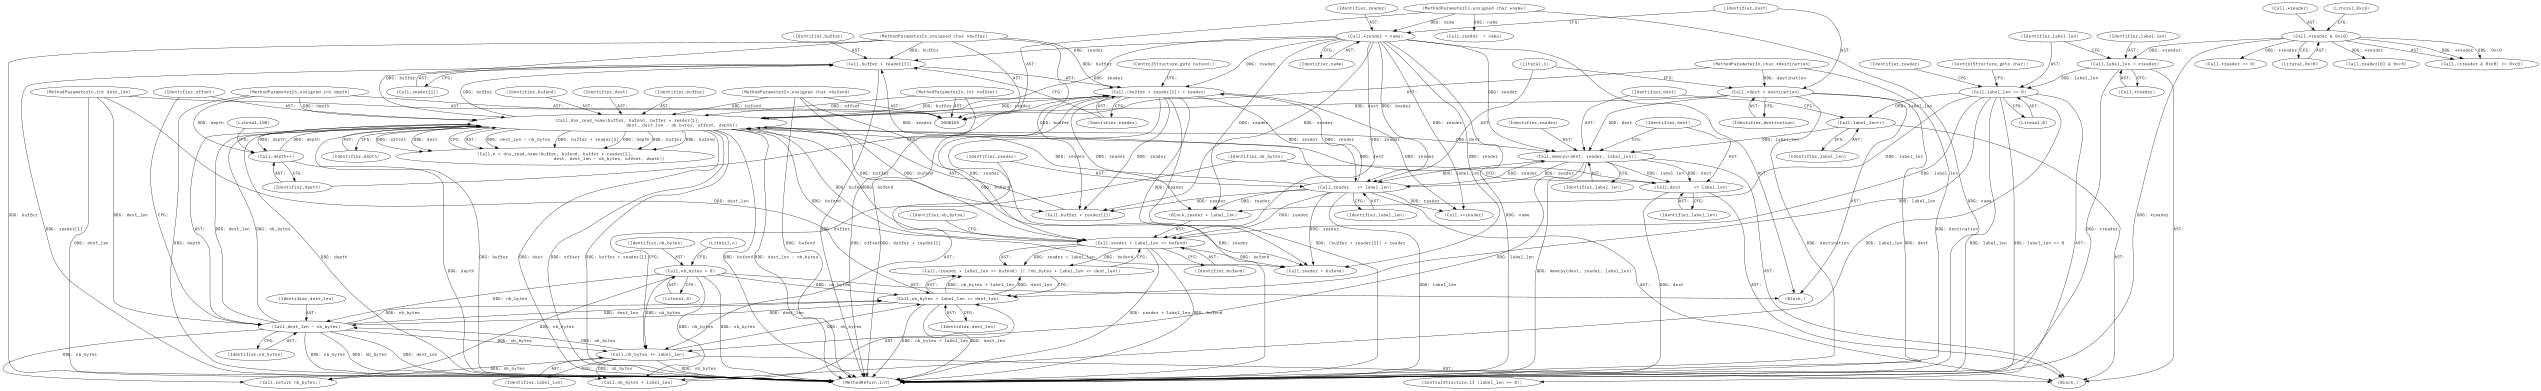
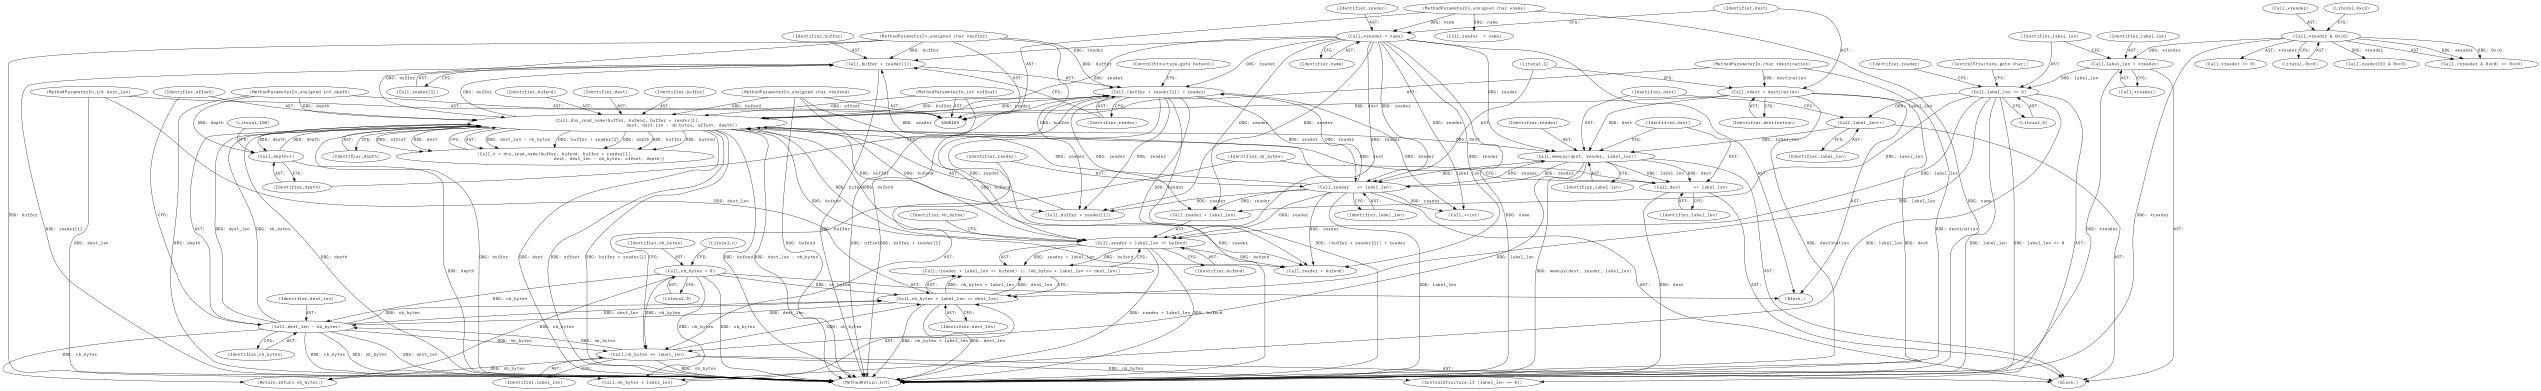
(2281, 50) -> (2281, 50)
(1203, 215) -> (1203, 215)
(1464, 215) -> (1464, 215)
(113, 271) -> none
(598, 367) -> (1051, 368)
(290, 383) -> (290, 383)
